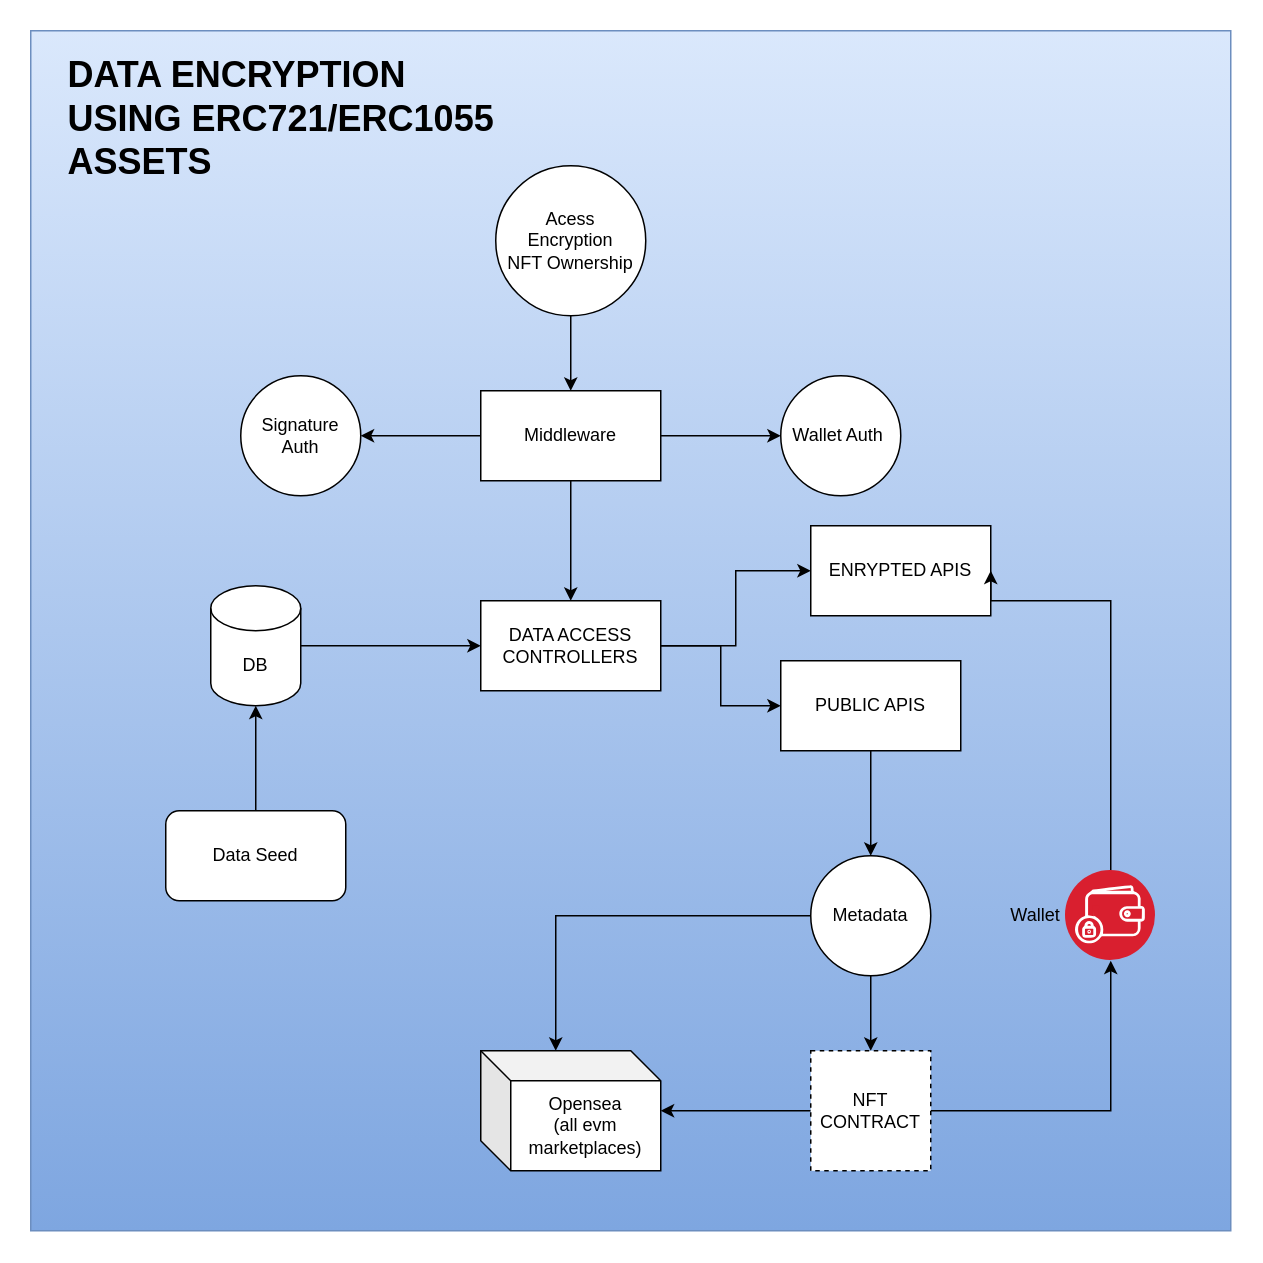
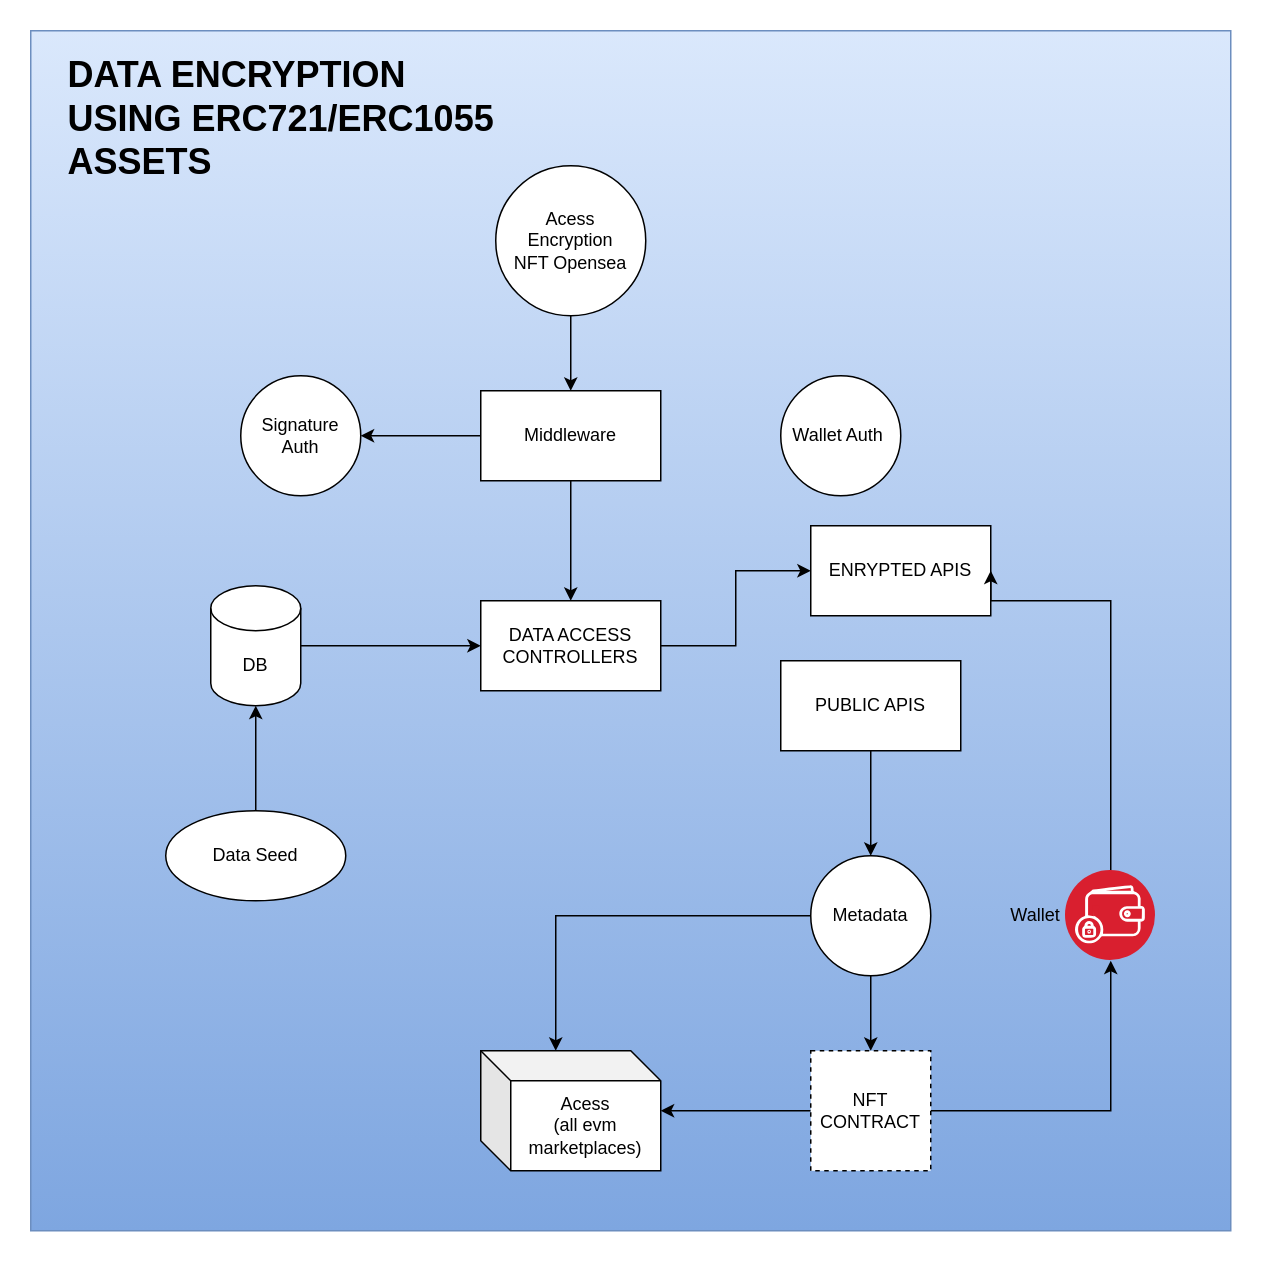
(571, 241) -> (571, 241)
(716, 436) -> none
(721, 702) -> none
(256, 856) -> (256, 856)
(586, 1126) -> (586, 1126)
